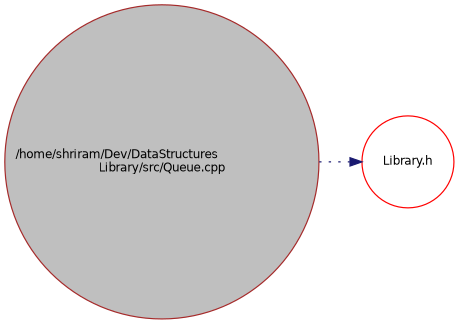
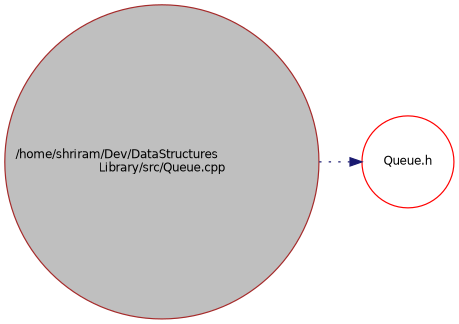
(408, 162) -> (408, 162)
